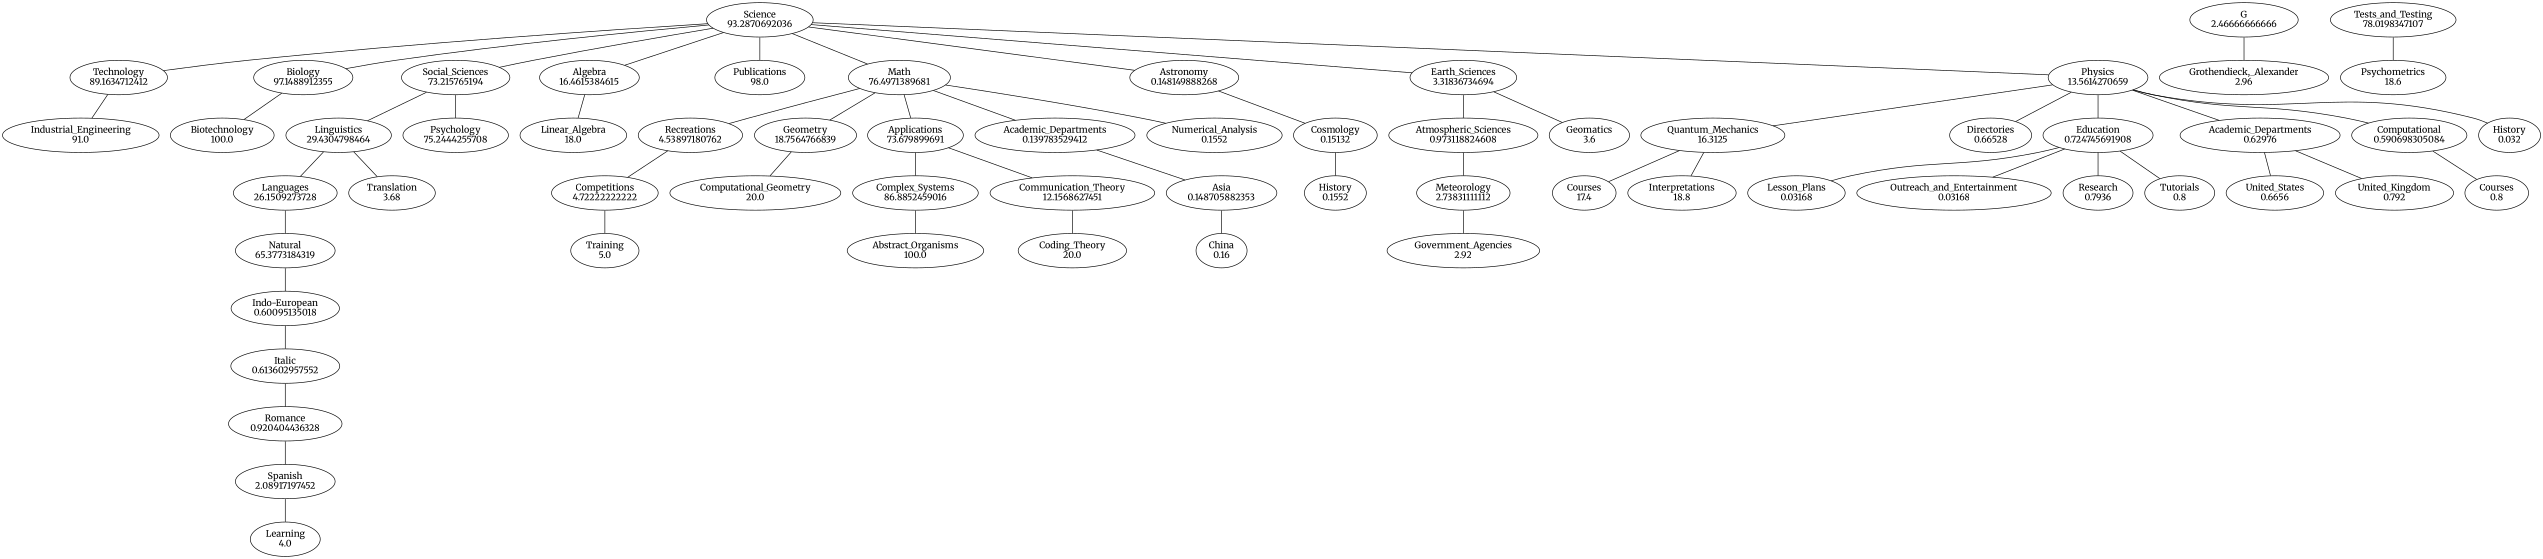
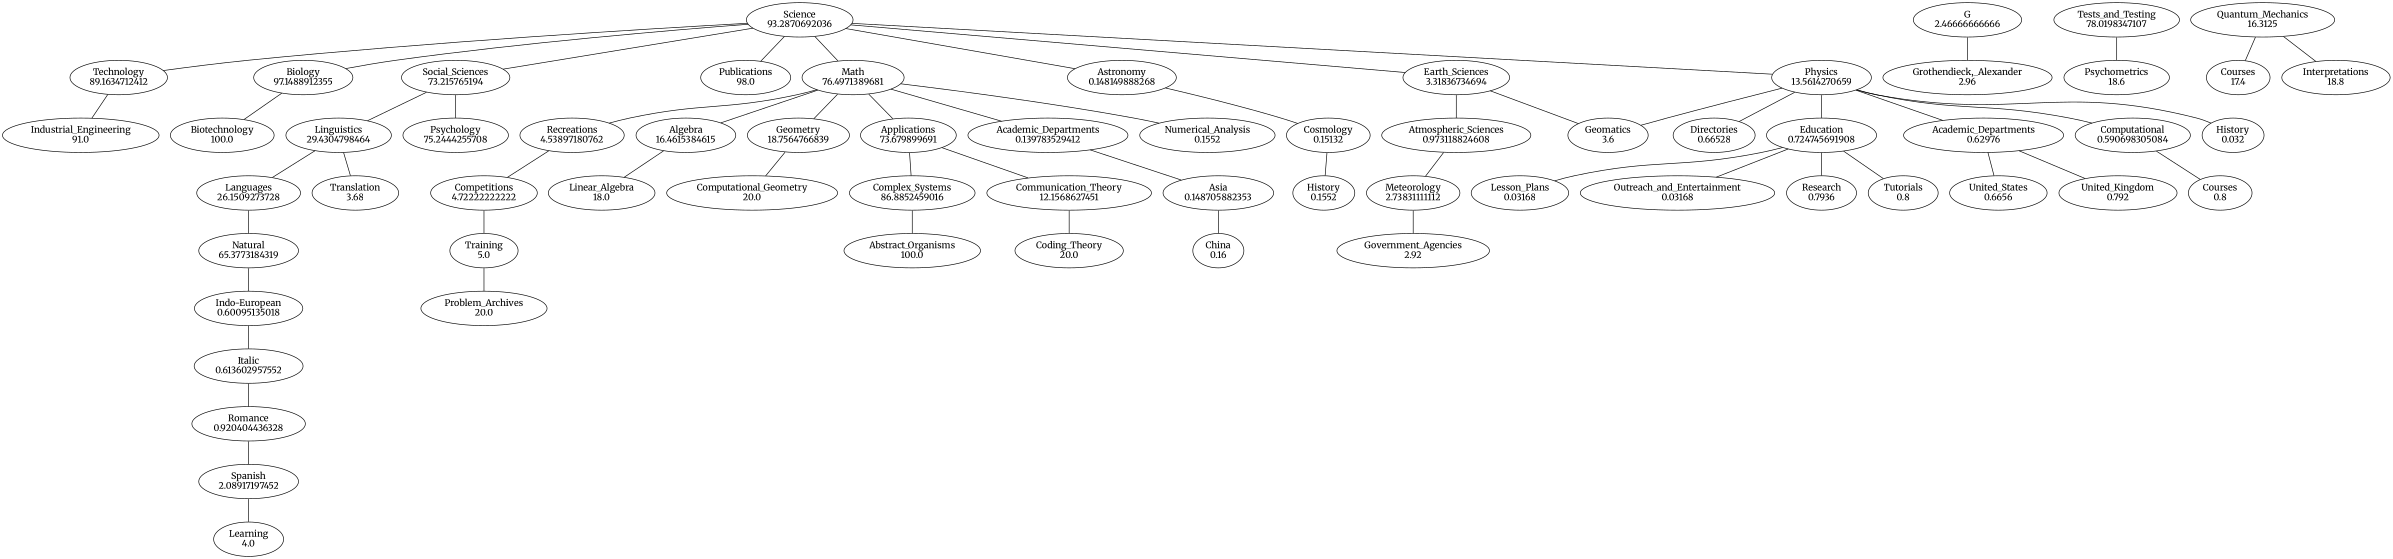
(674, 49) -> (769, 106)
(1913, 105) -> (1711, 106)
none -> (484, 308)
